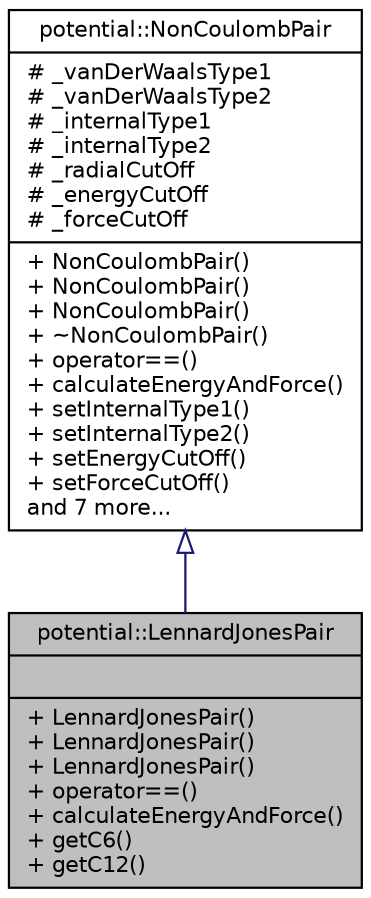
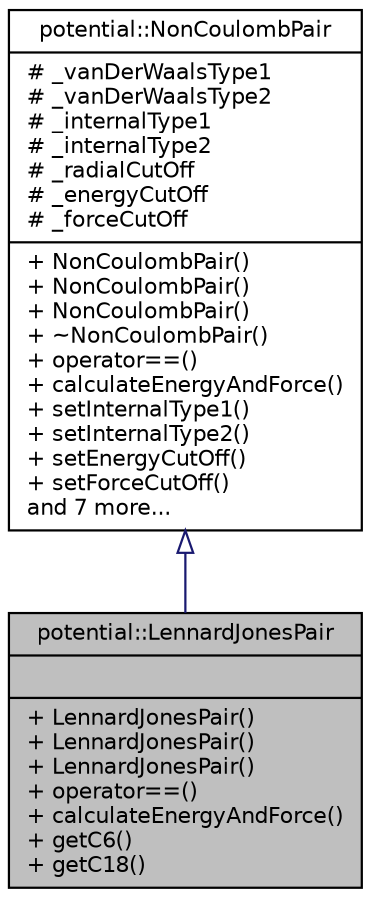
(87, 865) -> (87, 865)
